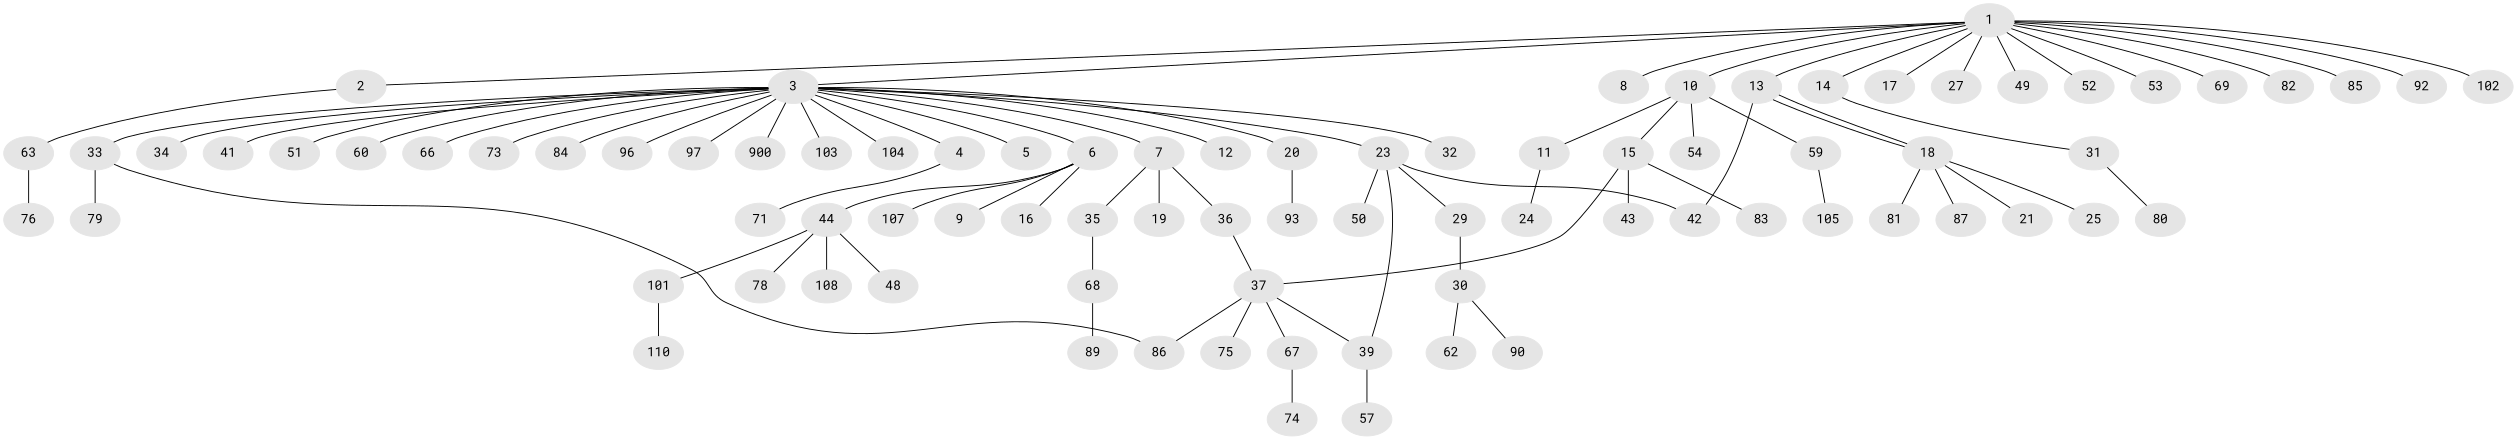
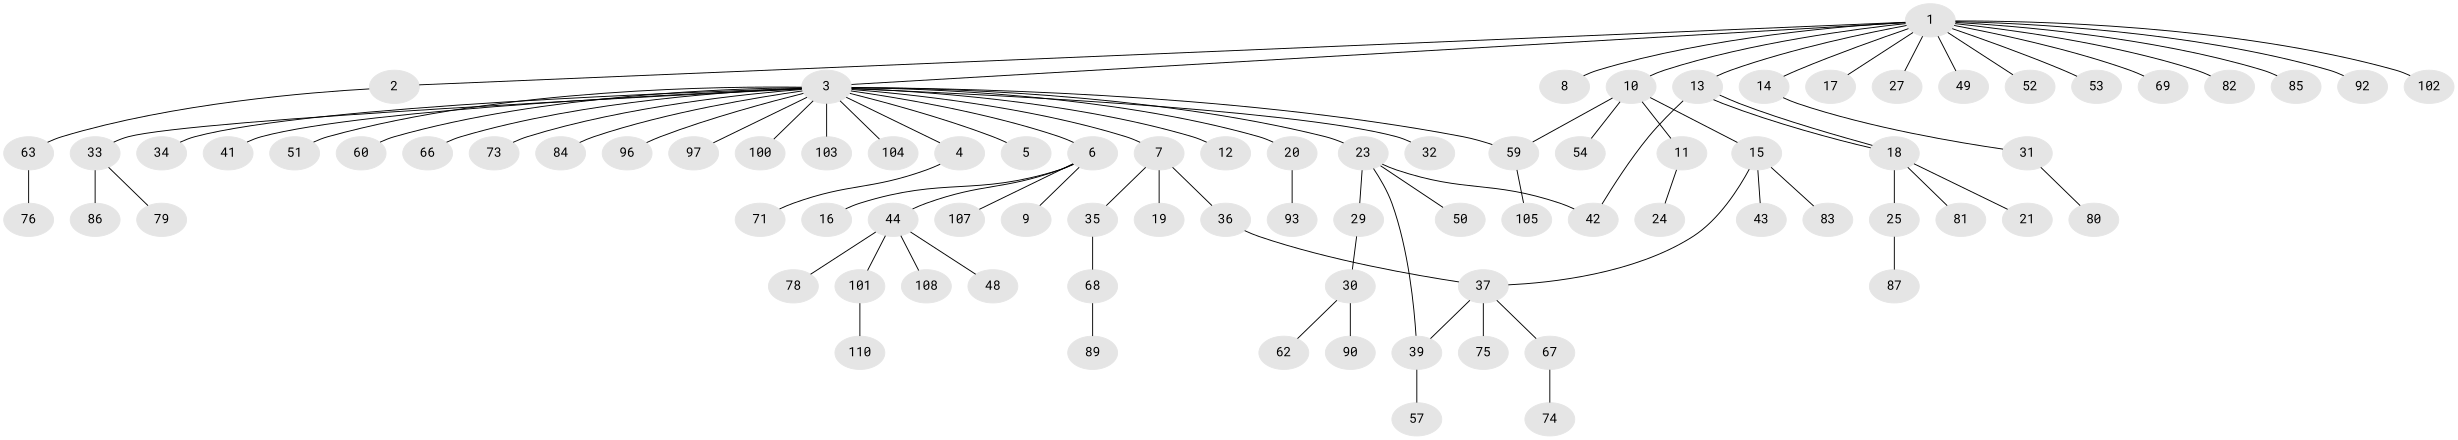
none -> (1174, 101)
(760, 153) -> (760, 153)
(1944, 187) -> (1894, 253)
(1209, 320) -> none
